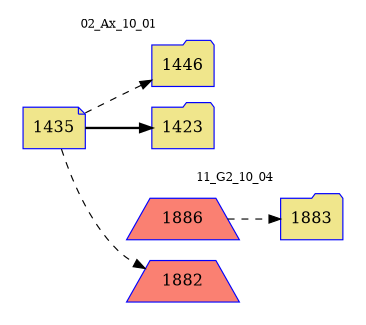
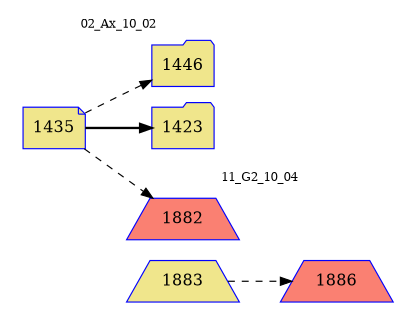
(119, 25) -> (119, 25)
(248, 219) -> (254, 281)
(312, 219) -> (183, 281)
